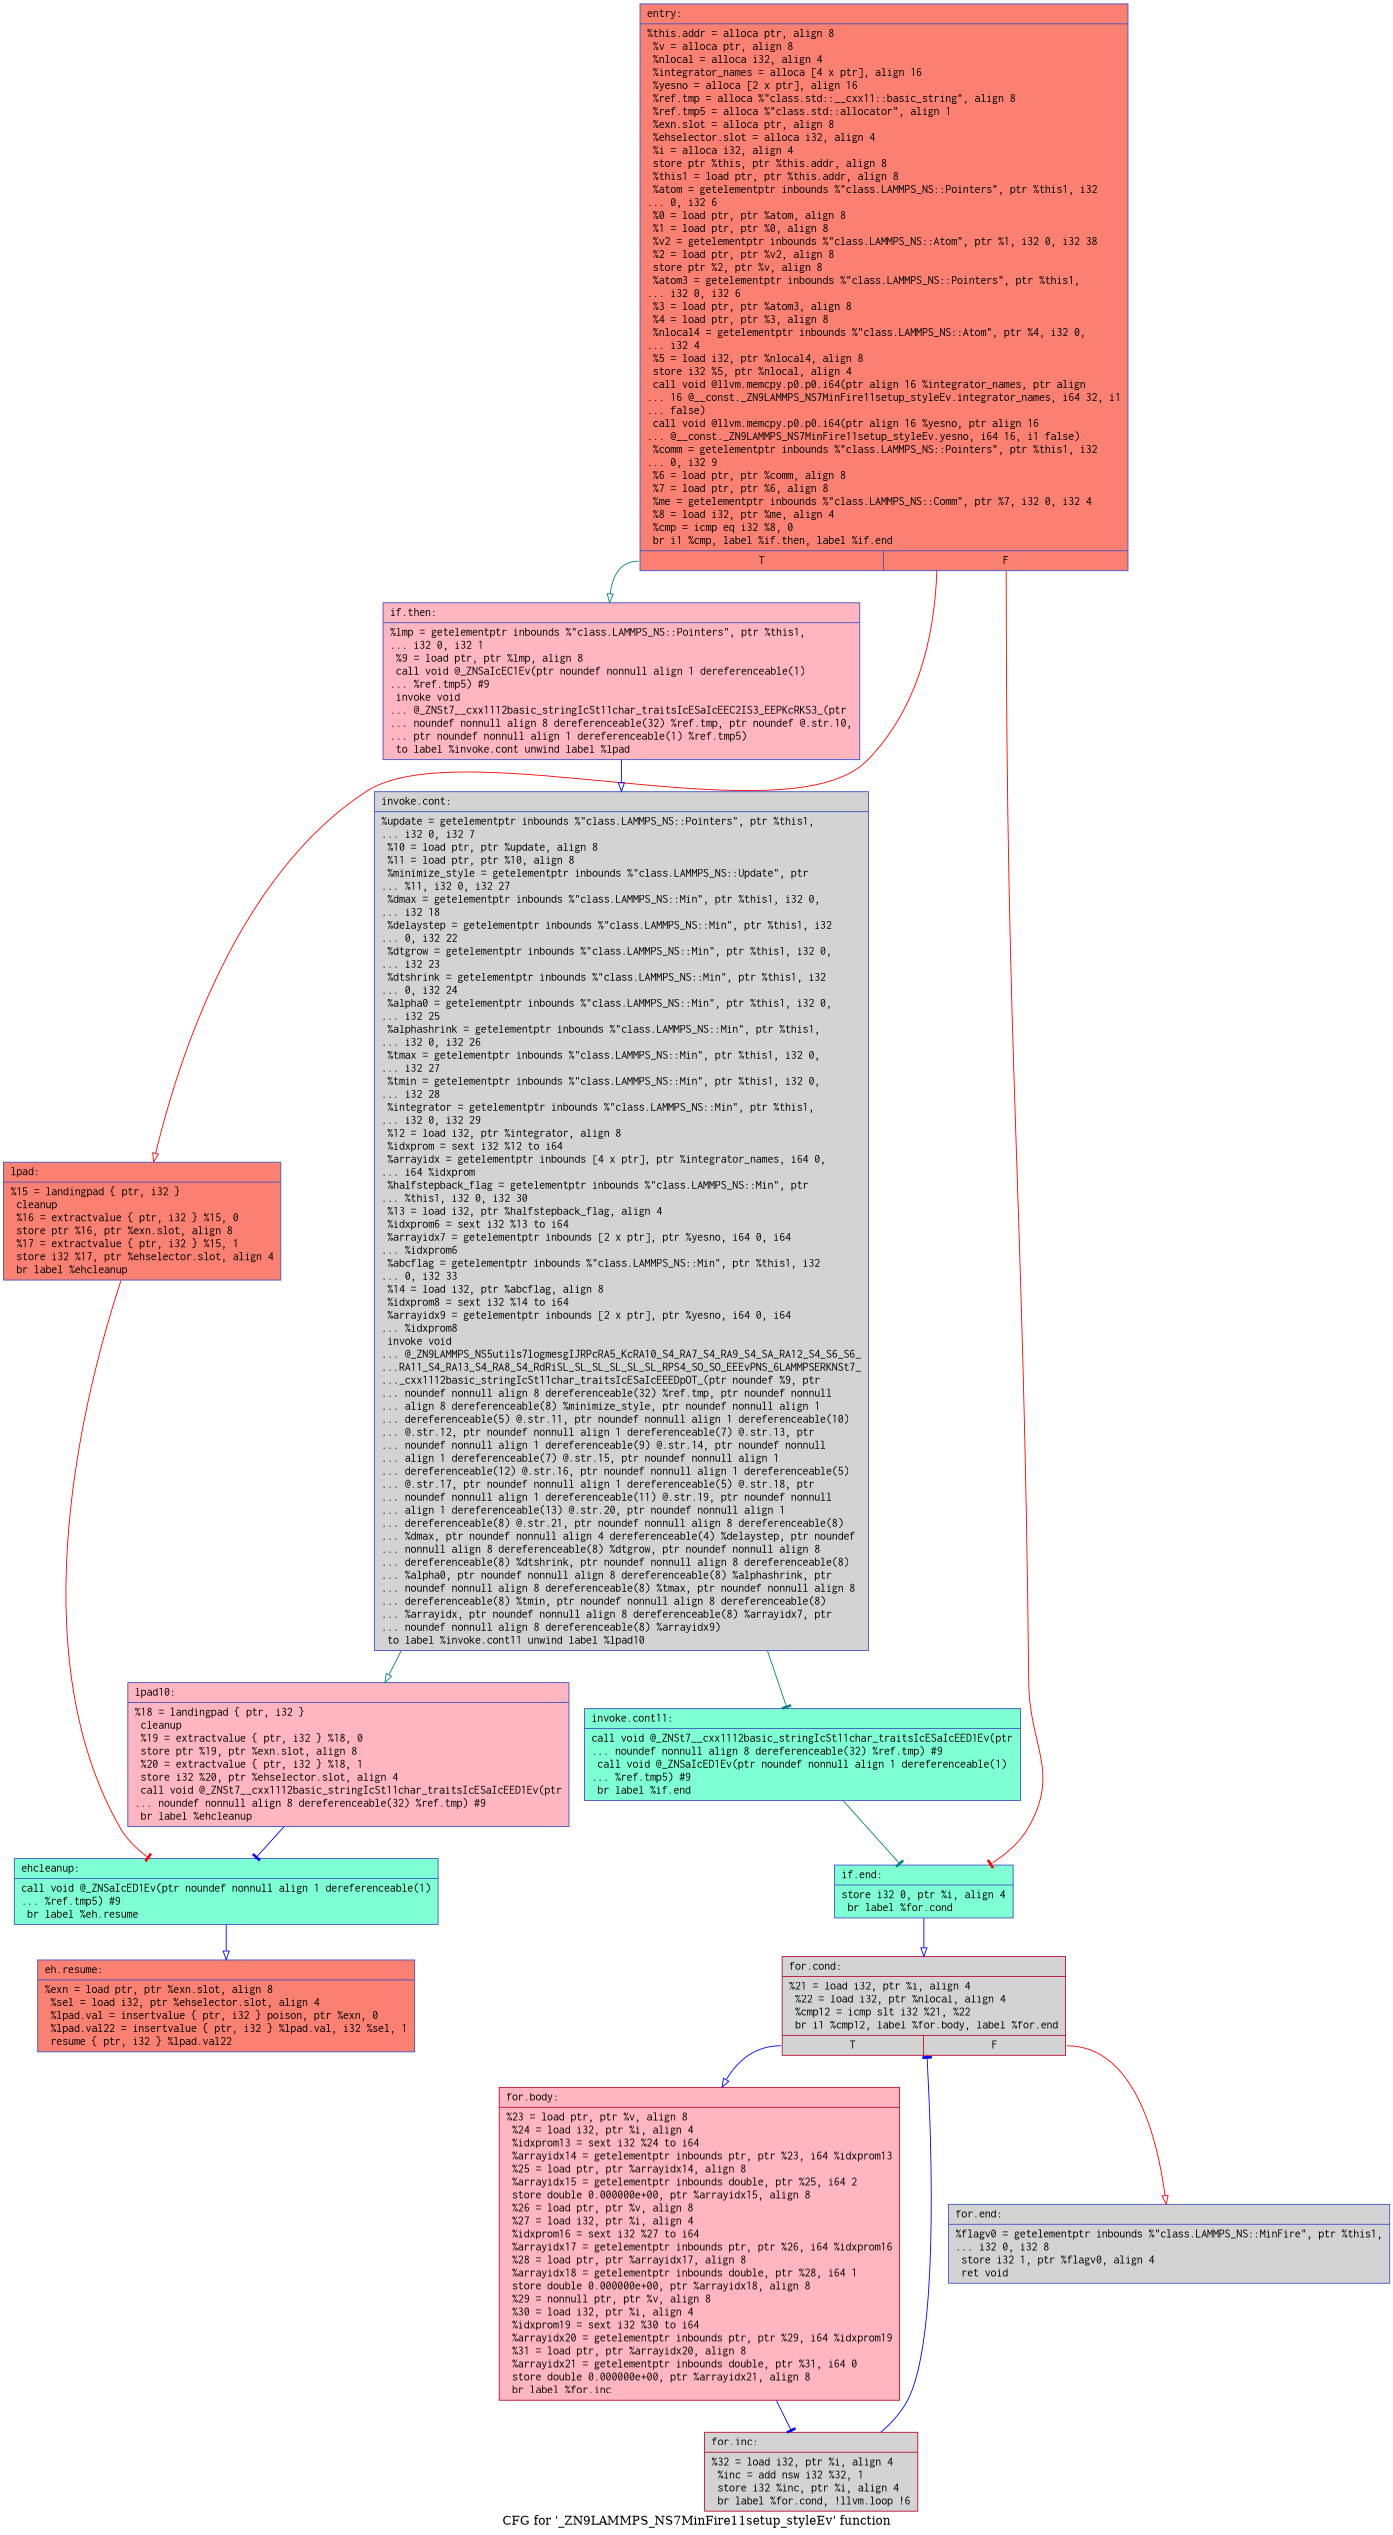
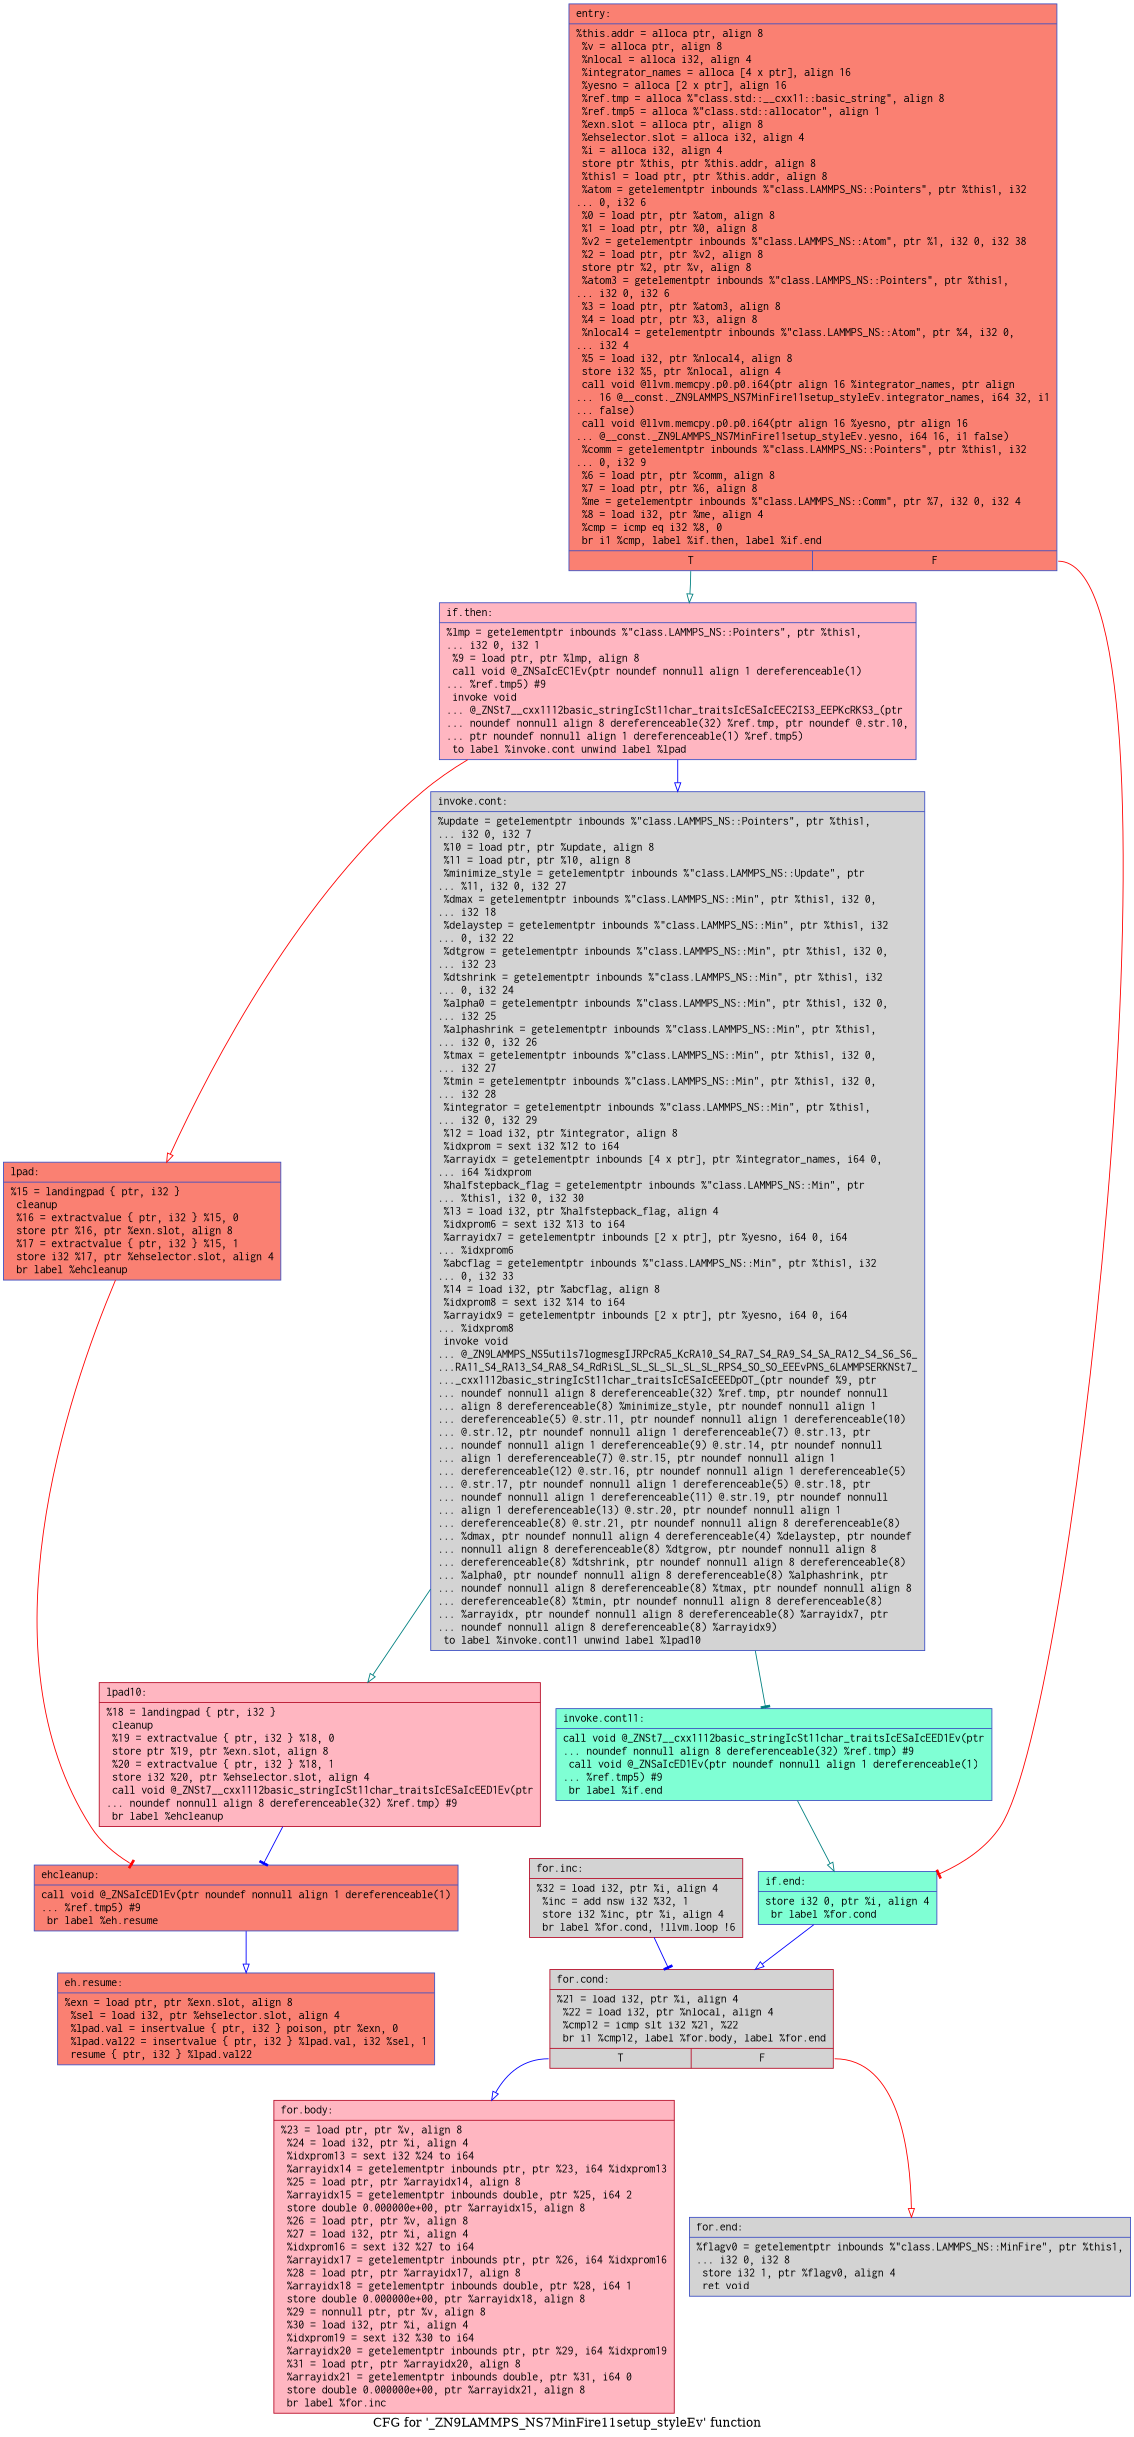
(508, 774) -> (294, 937)
(348, 1755) -> (320, 1755)
(871, 1831) -> (814, 1832)
(226, 1892) -> (246, 1898)
(783, 2414) -> none
